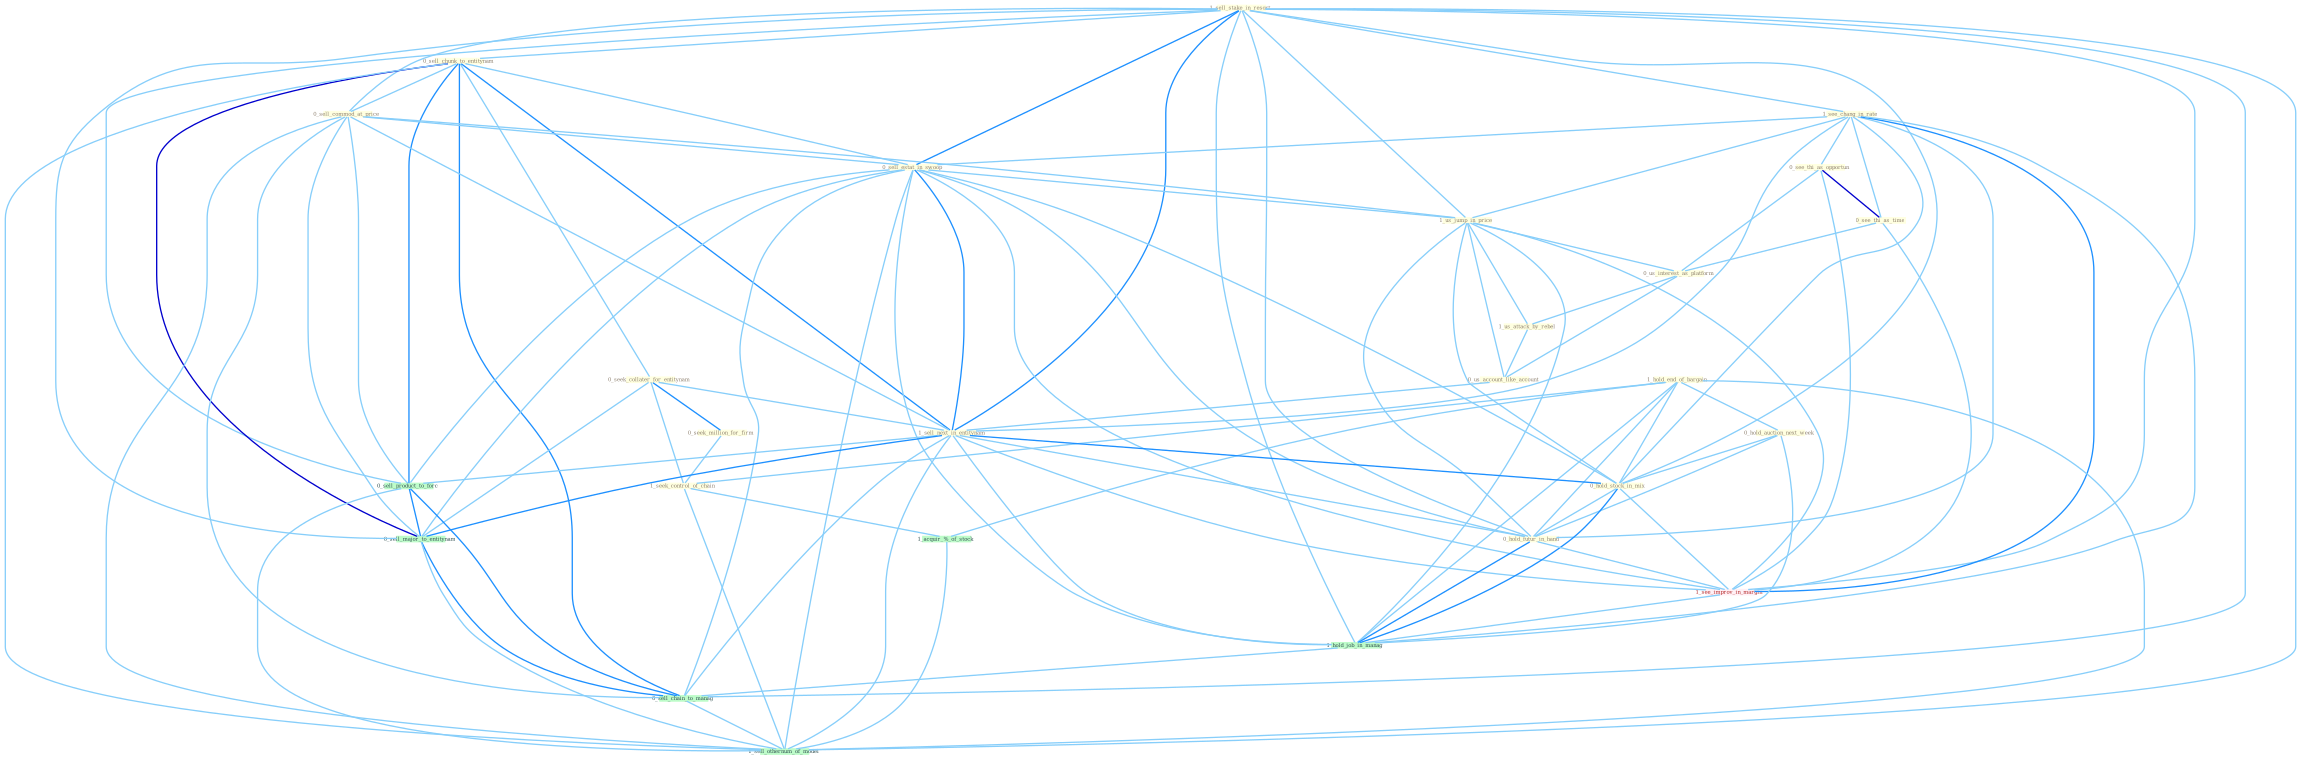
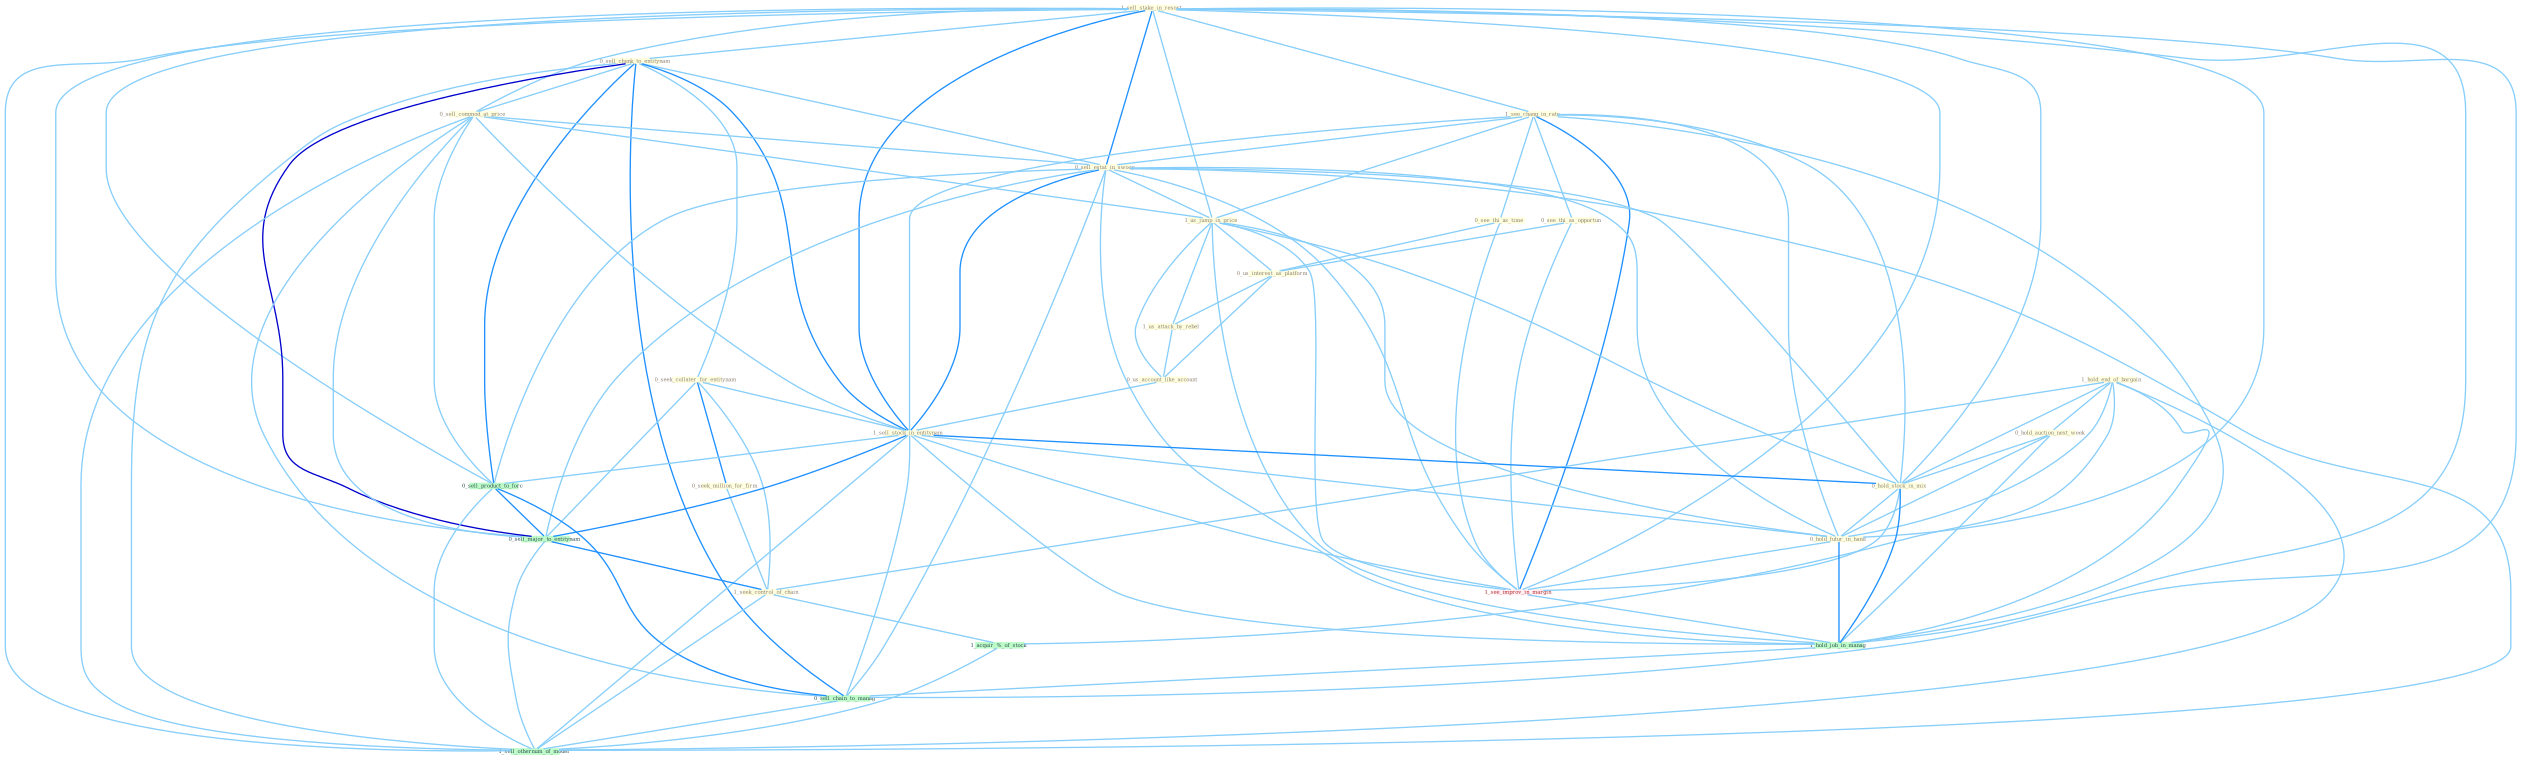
(1851, 194) -> none
(952, 433) -> (910, 433)
(487, 635) -> (657, 566)
